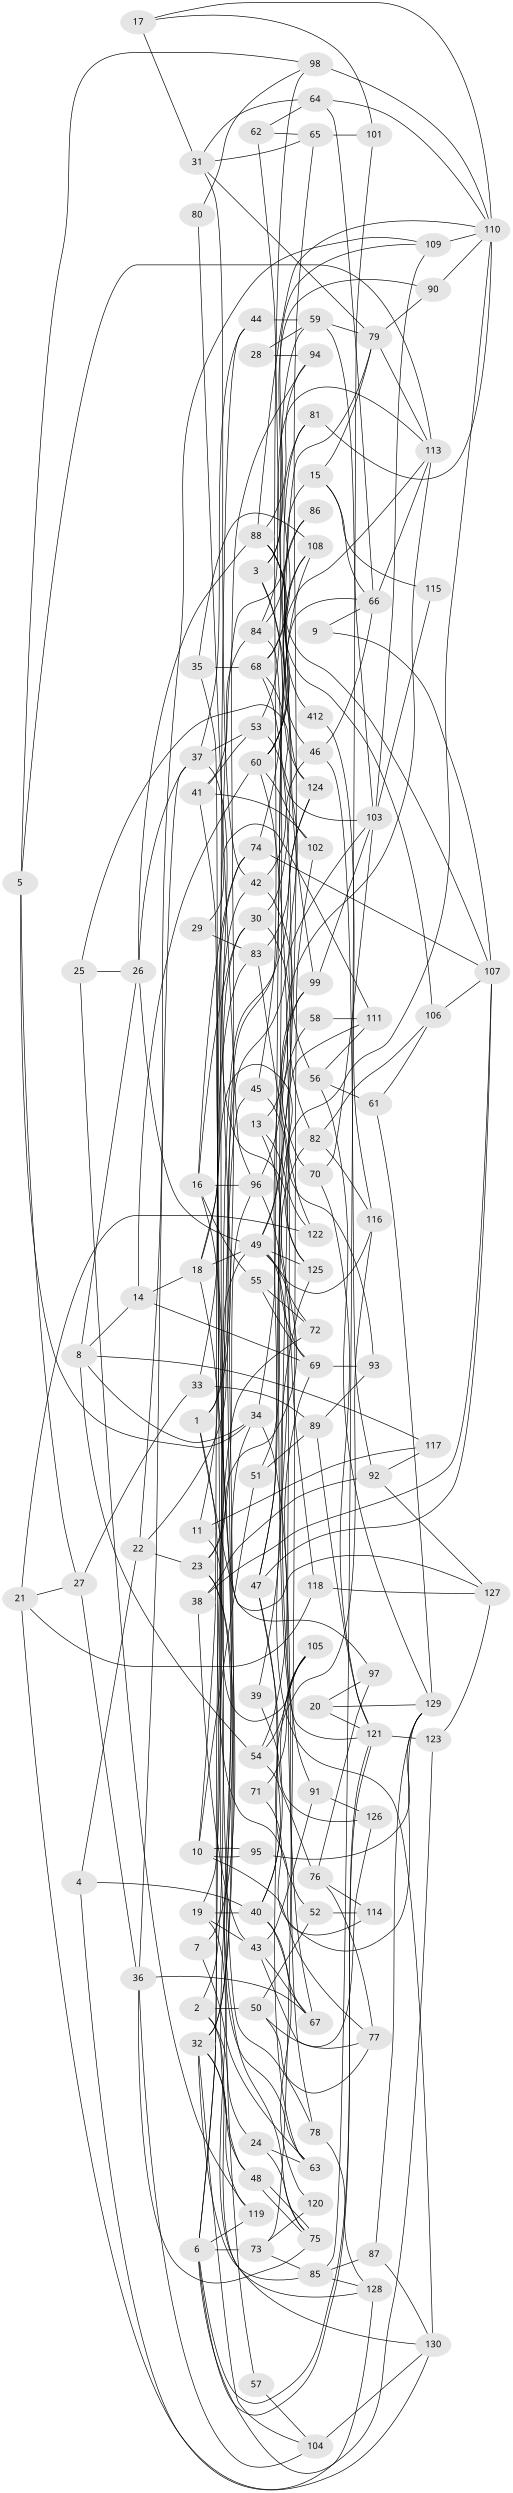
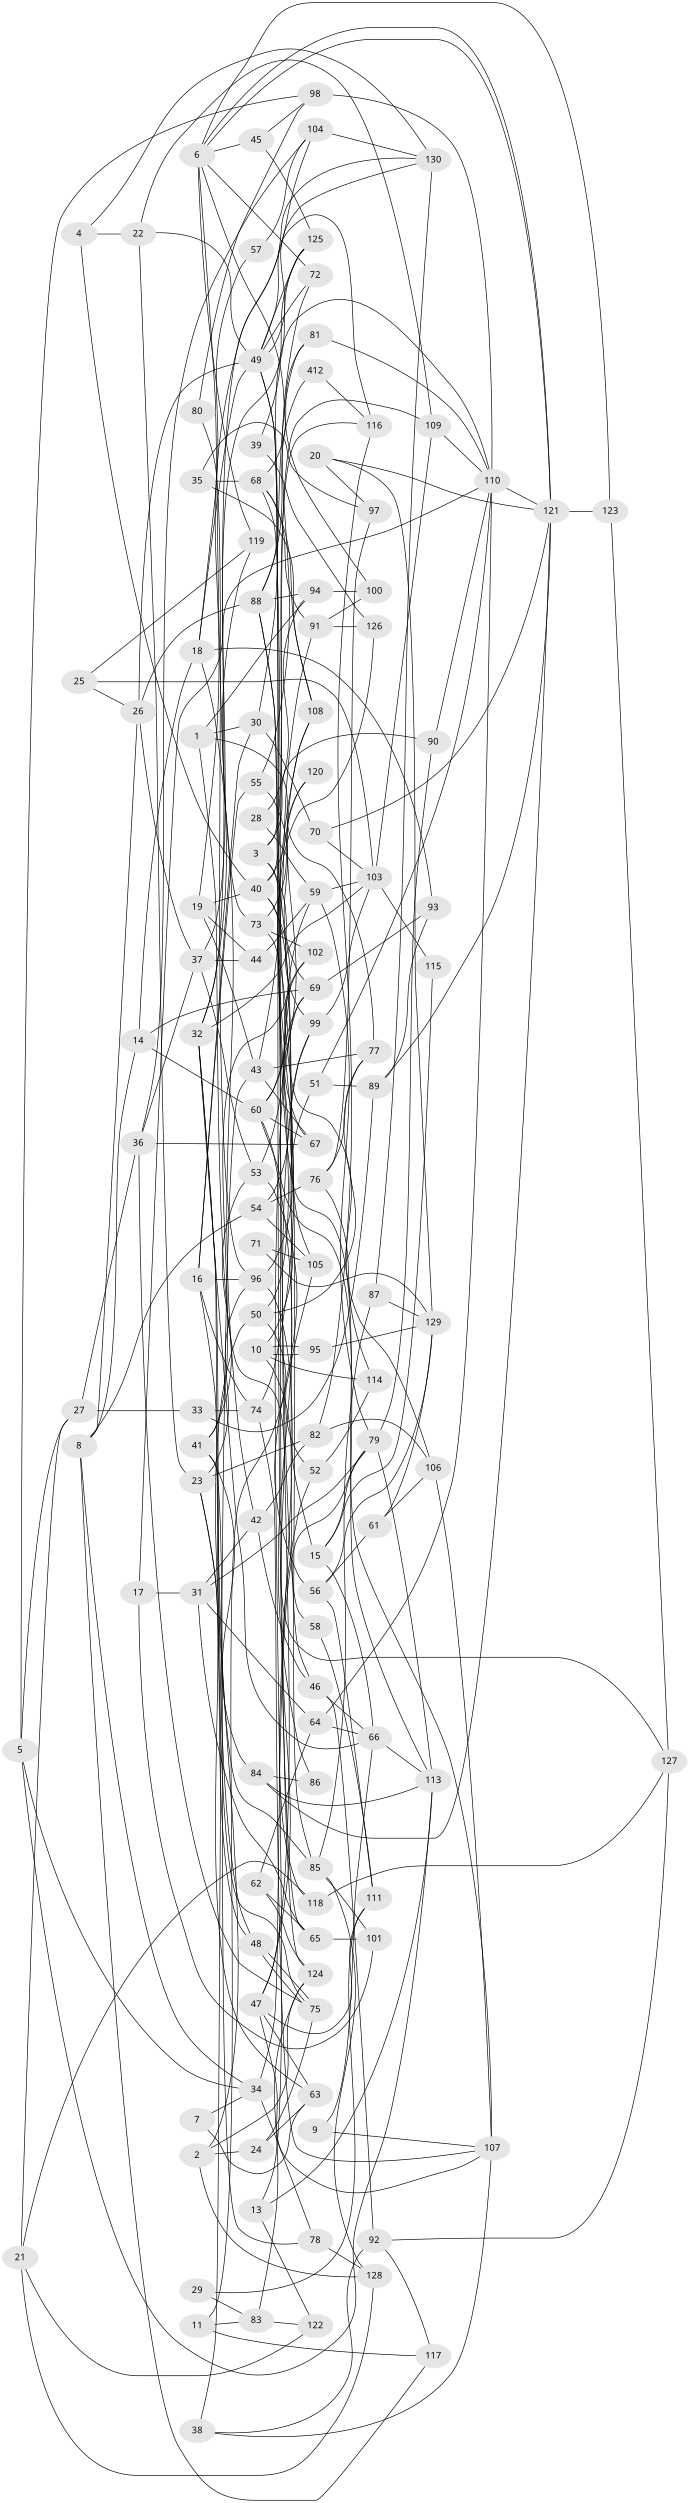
none -> (522, 496)
none -> (374, 591)
